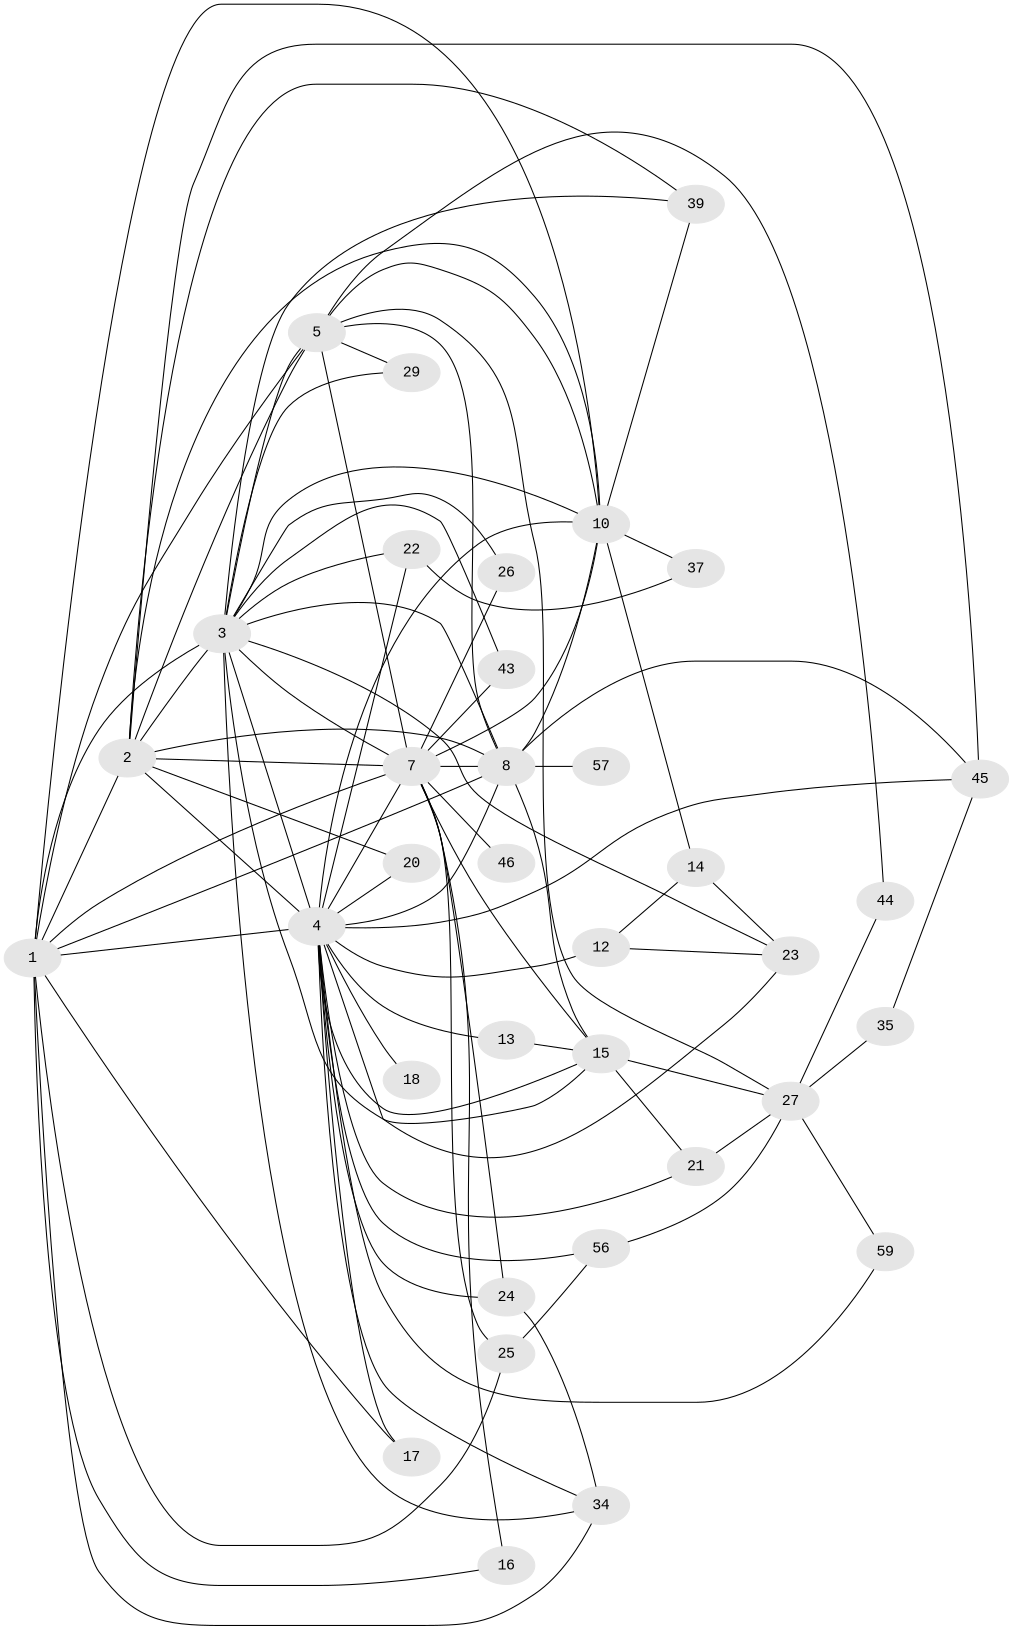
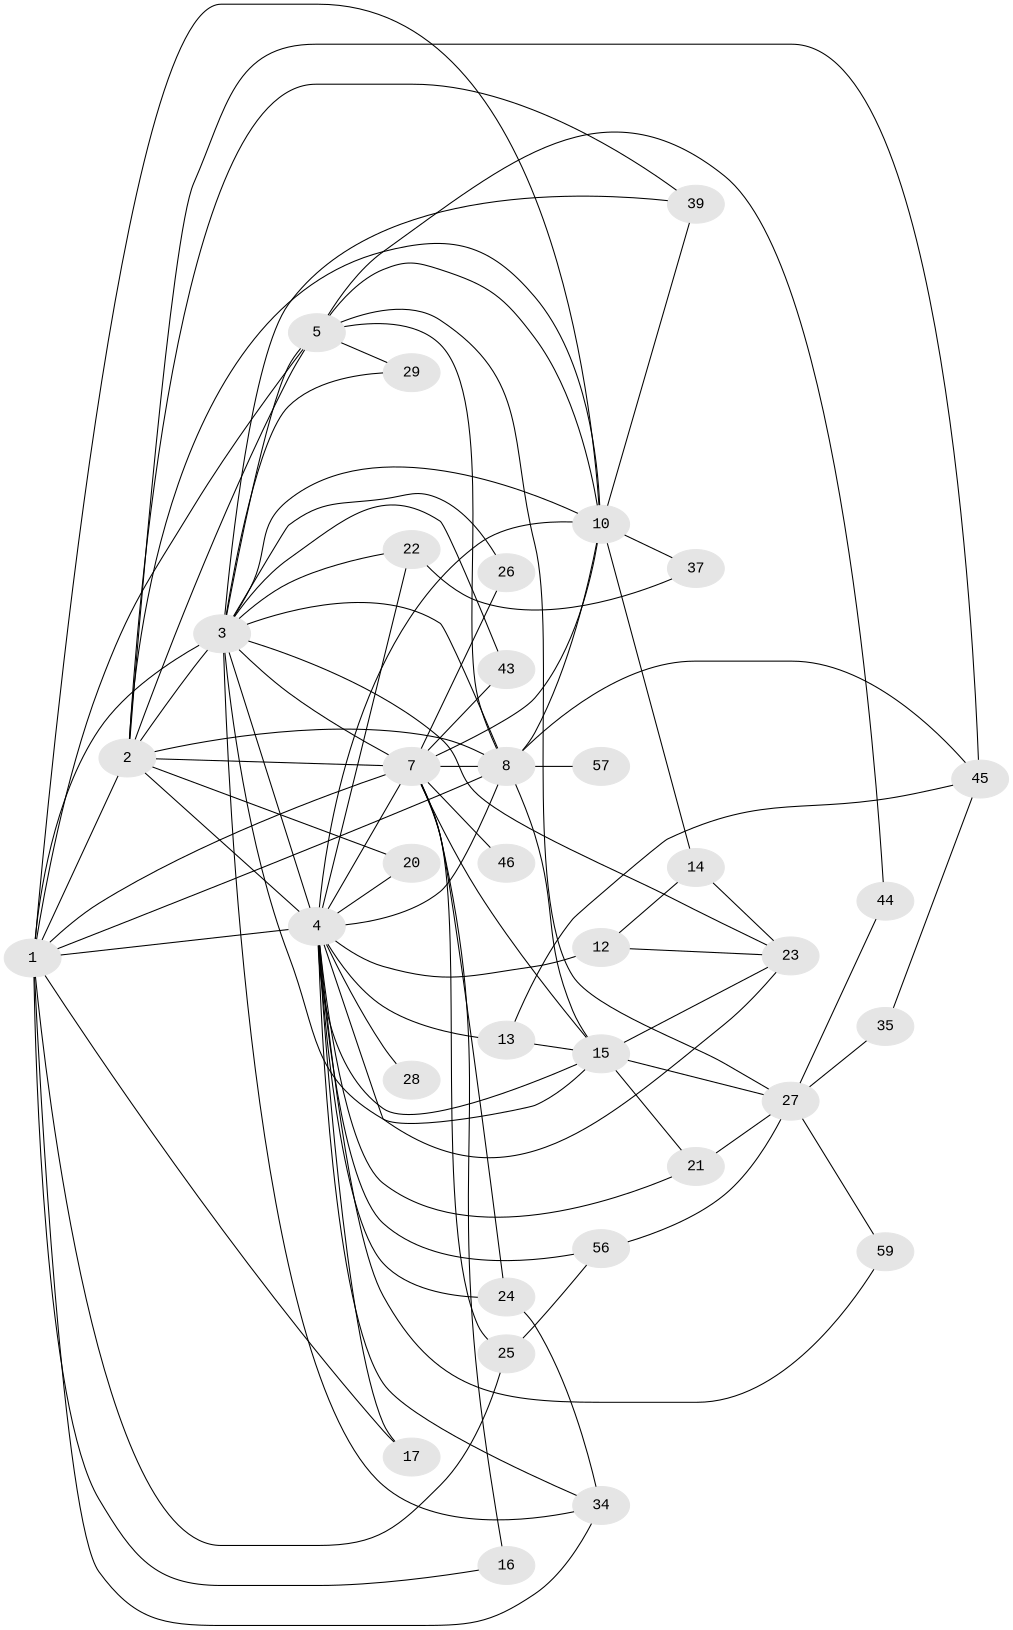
(364, 550) -> none
(639, 827) -> (678, 835)
none -> (696, 1005)
(412, 1080) -> (412, 1080)
